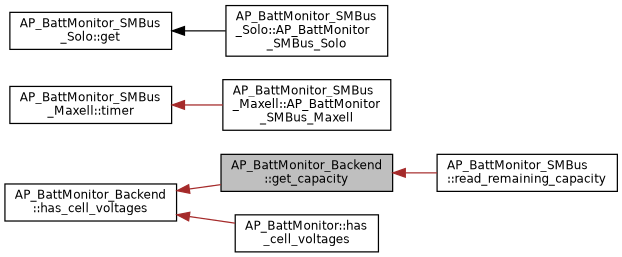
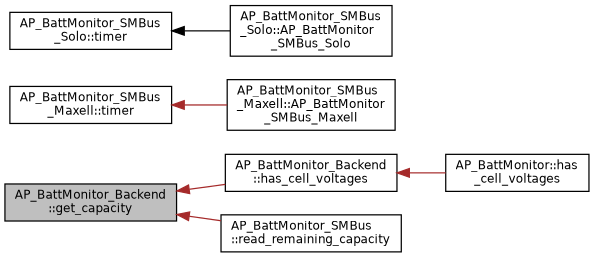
(91, 31) -> (91, 31)
(205, 187) -> (207, 187)
